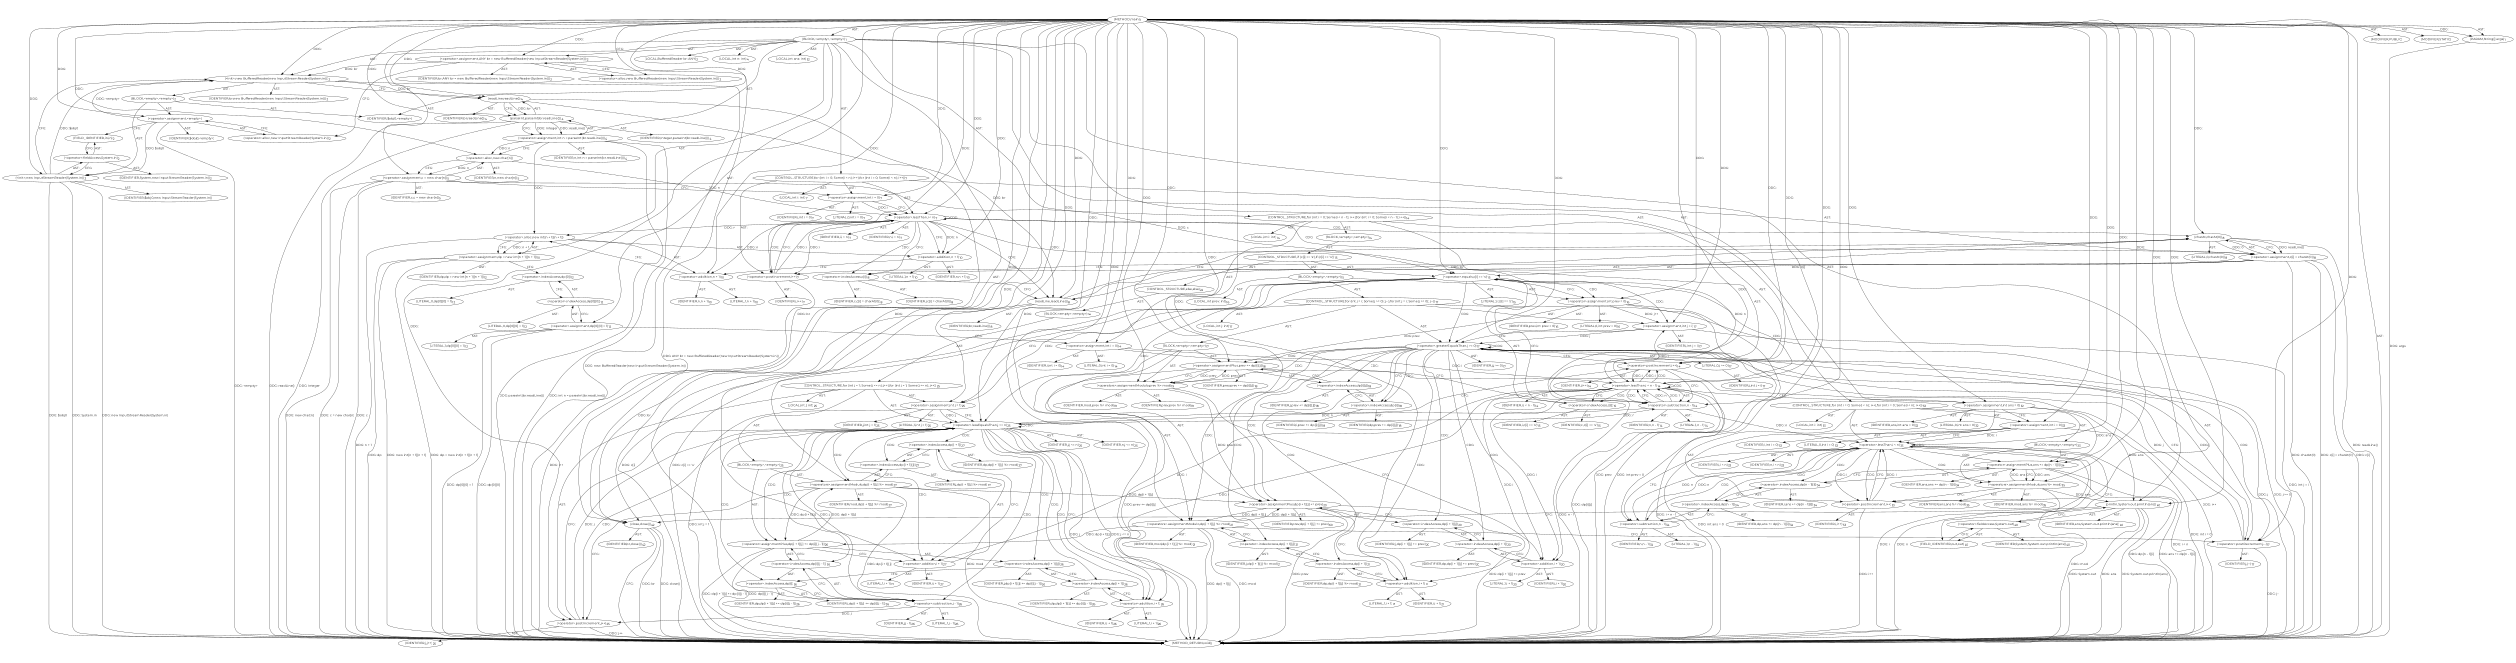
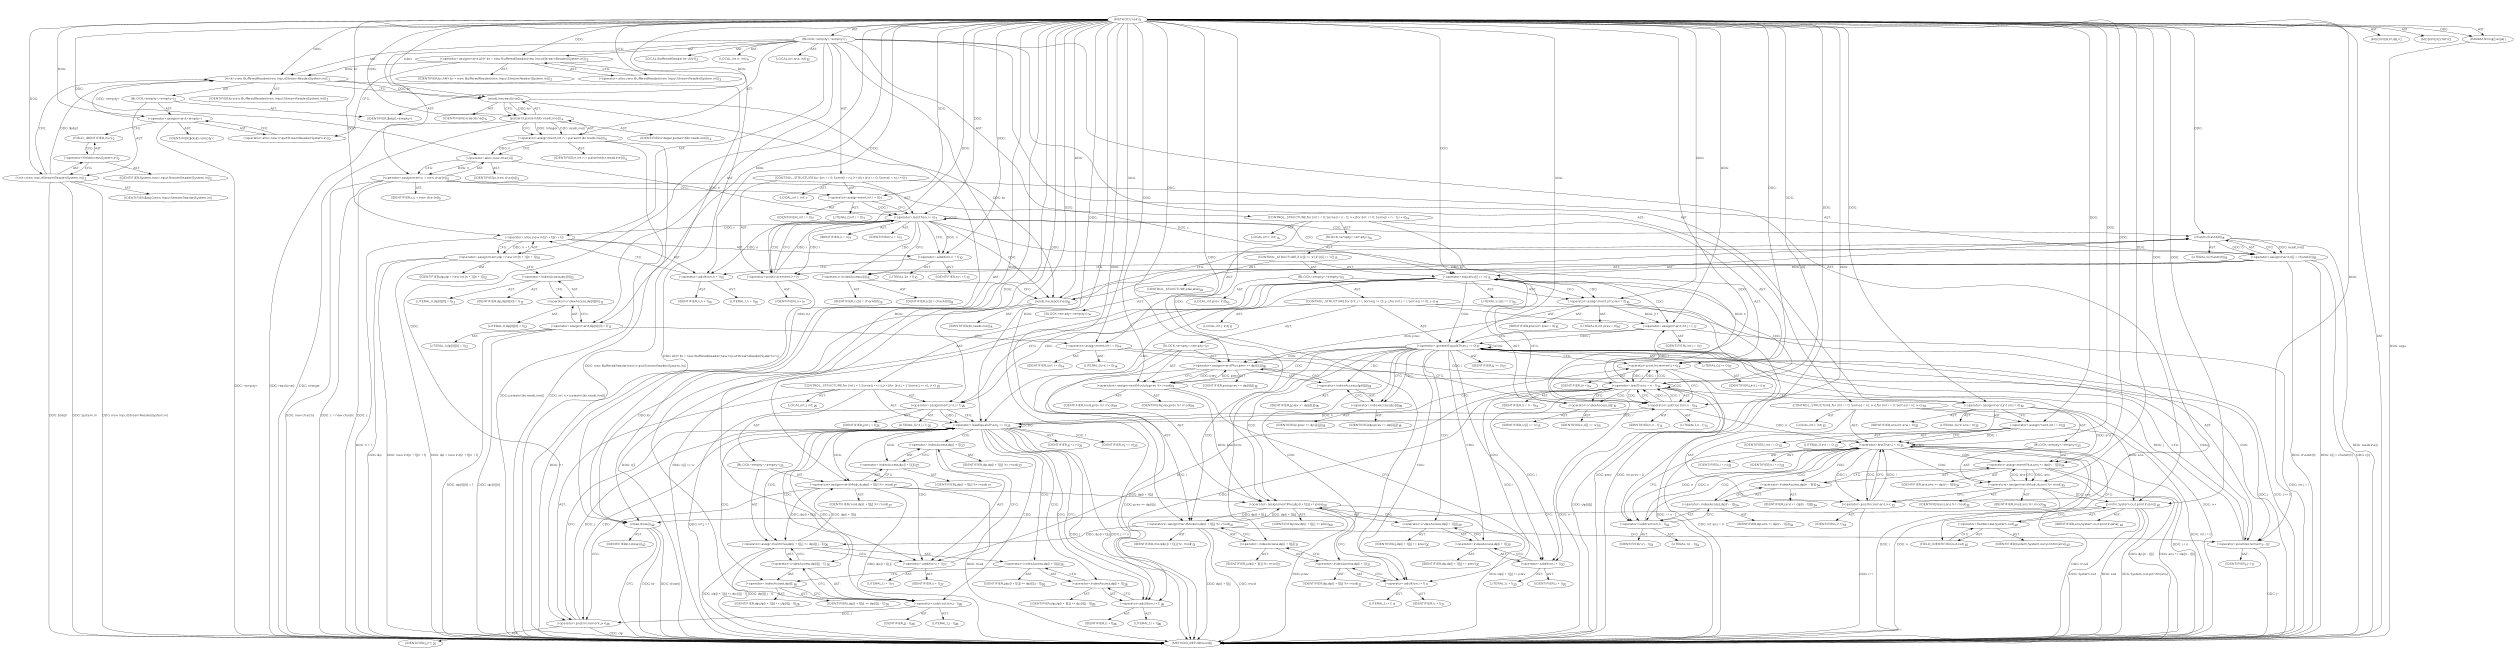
none -> (858, 132)
(140, 169) -> none
(534, 181) -> (380, 23)
none -> (500, 302)
(1081, 435) -> (1081, 435)
(616, 633) -> (616, 633)
